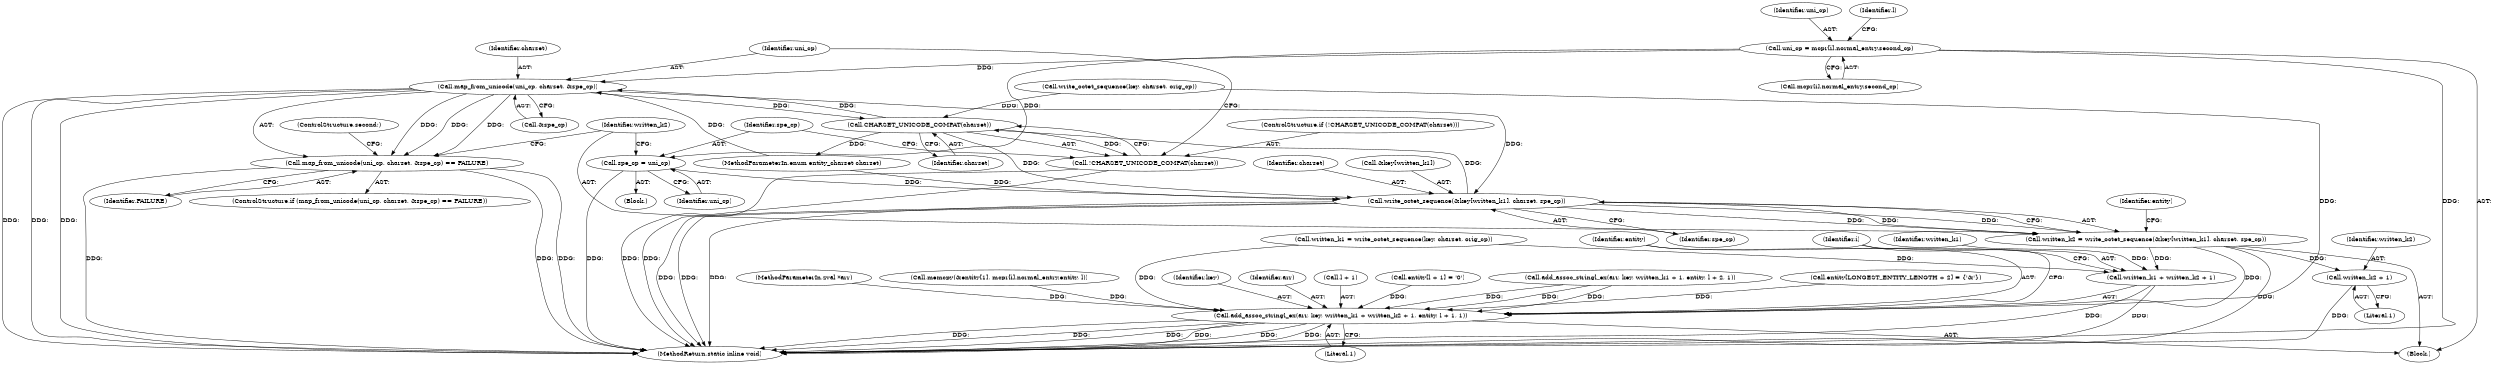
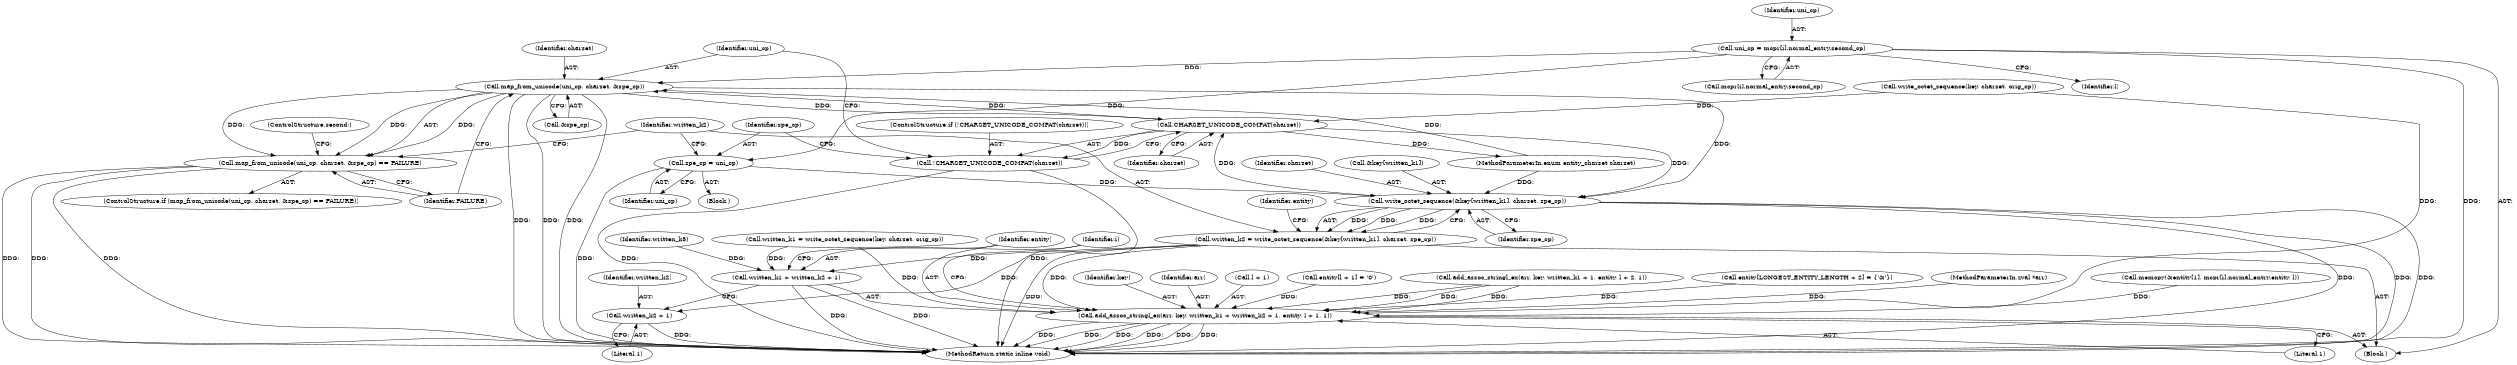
(1861, 28) -> (1969, 65)
none -> (476, 140)
(1928, 240) -> (654, 240)
none -> (714, 297)
